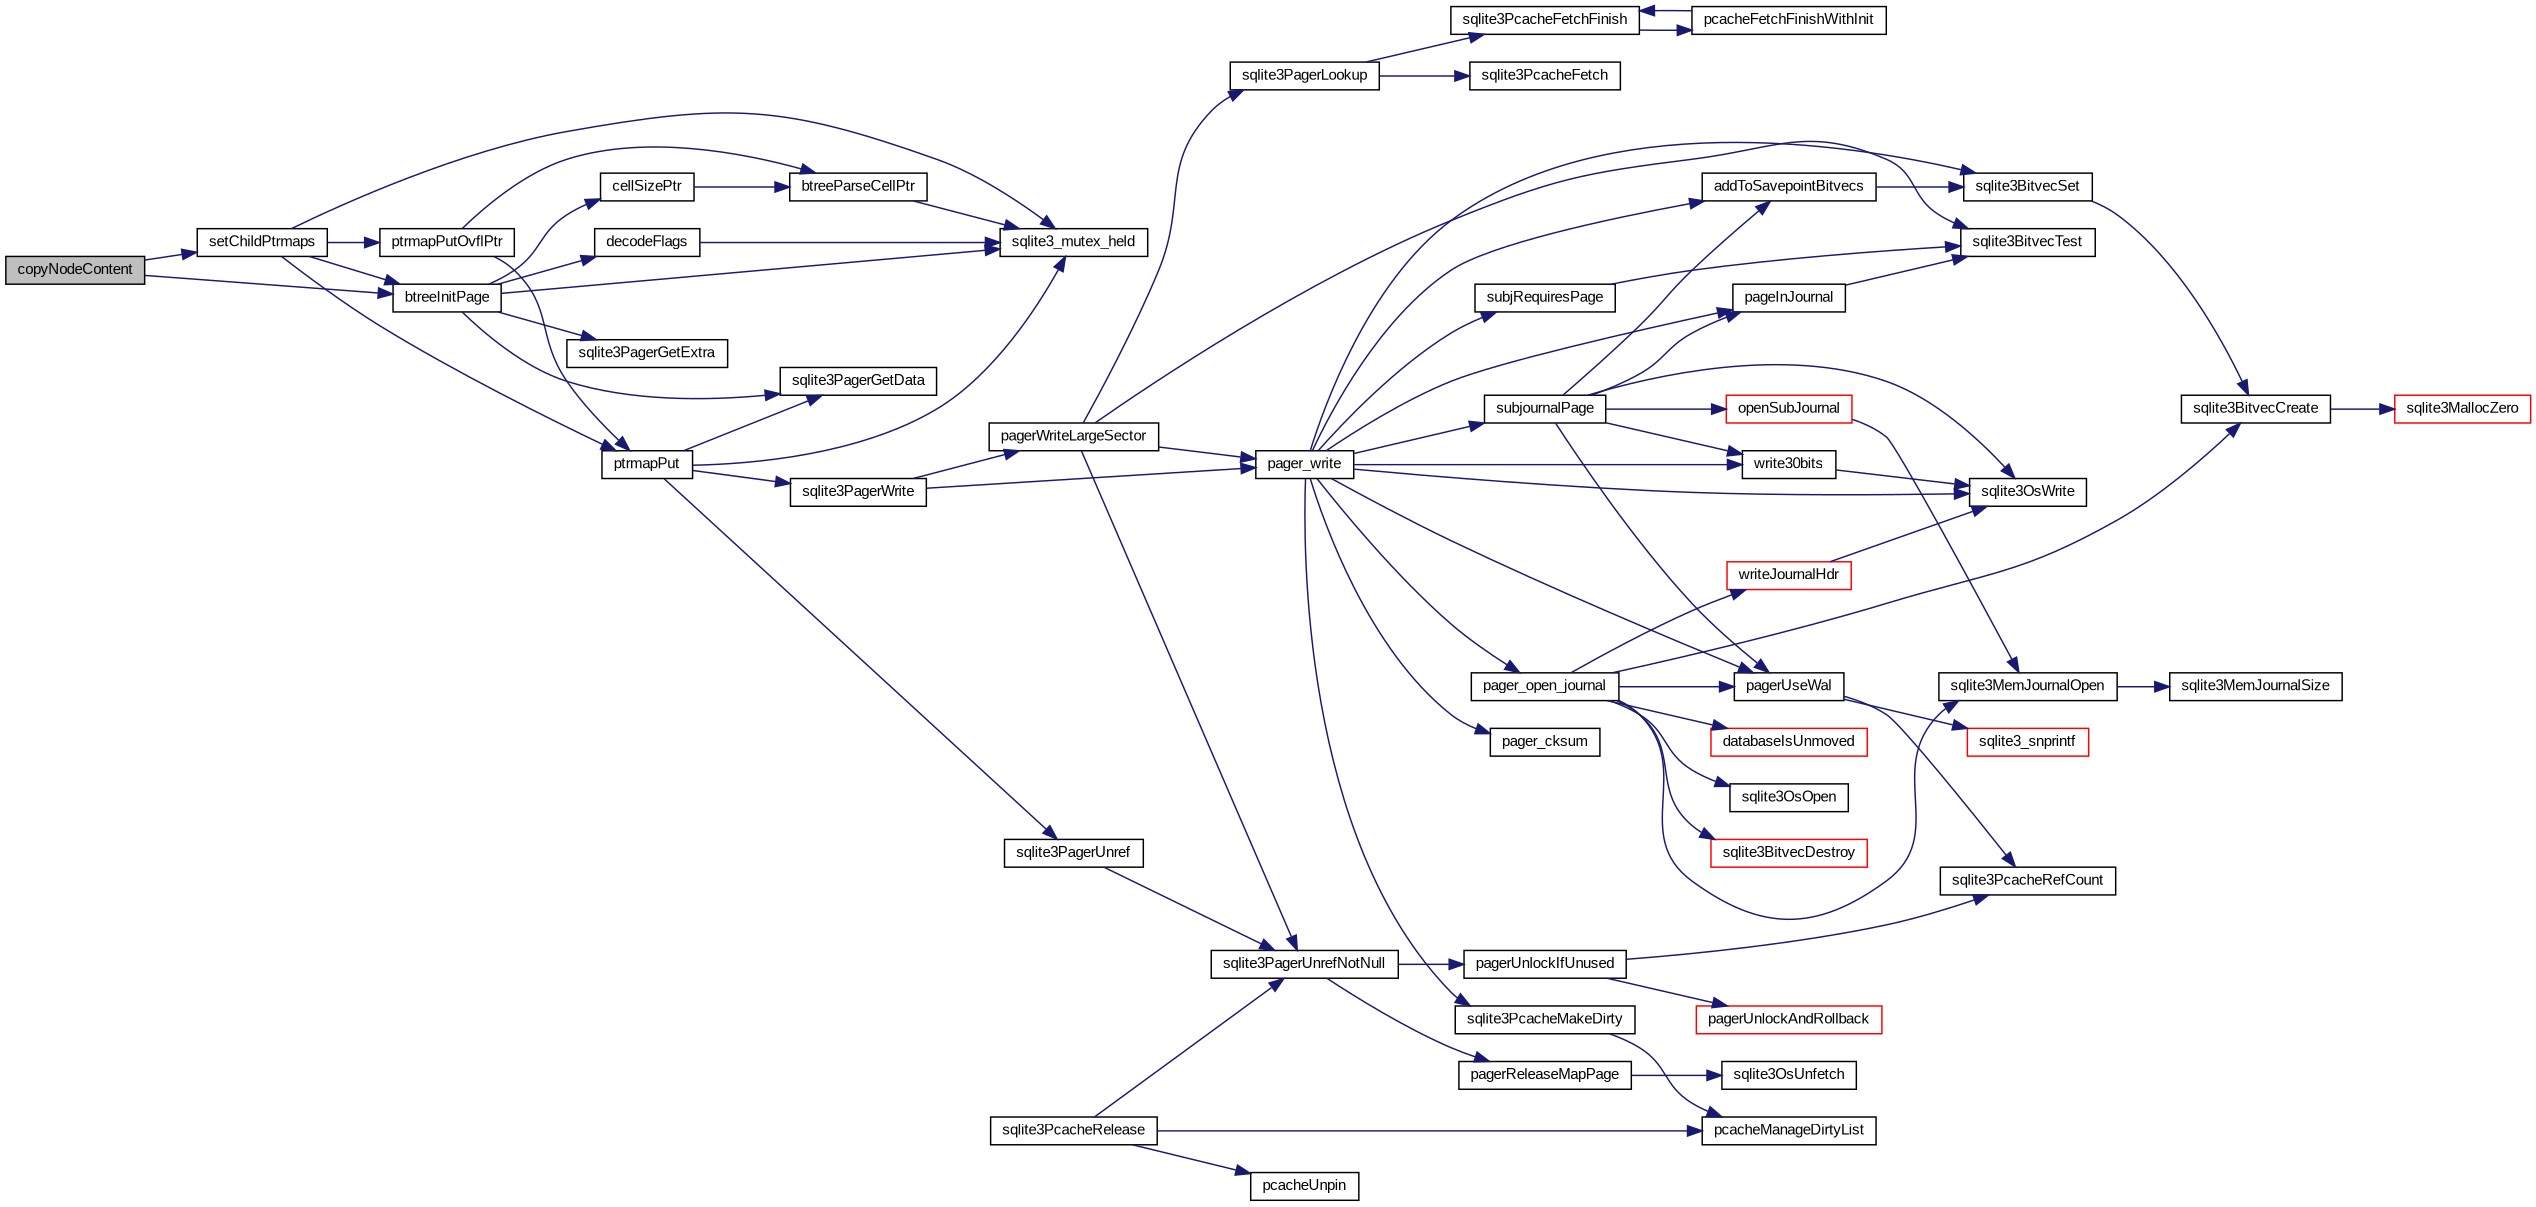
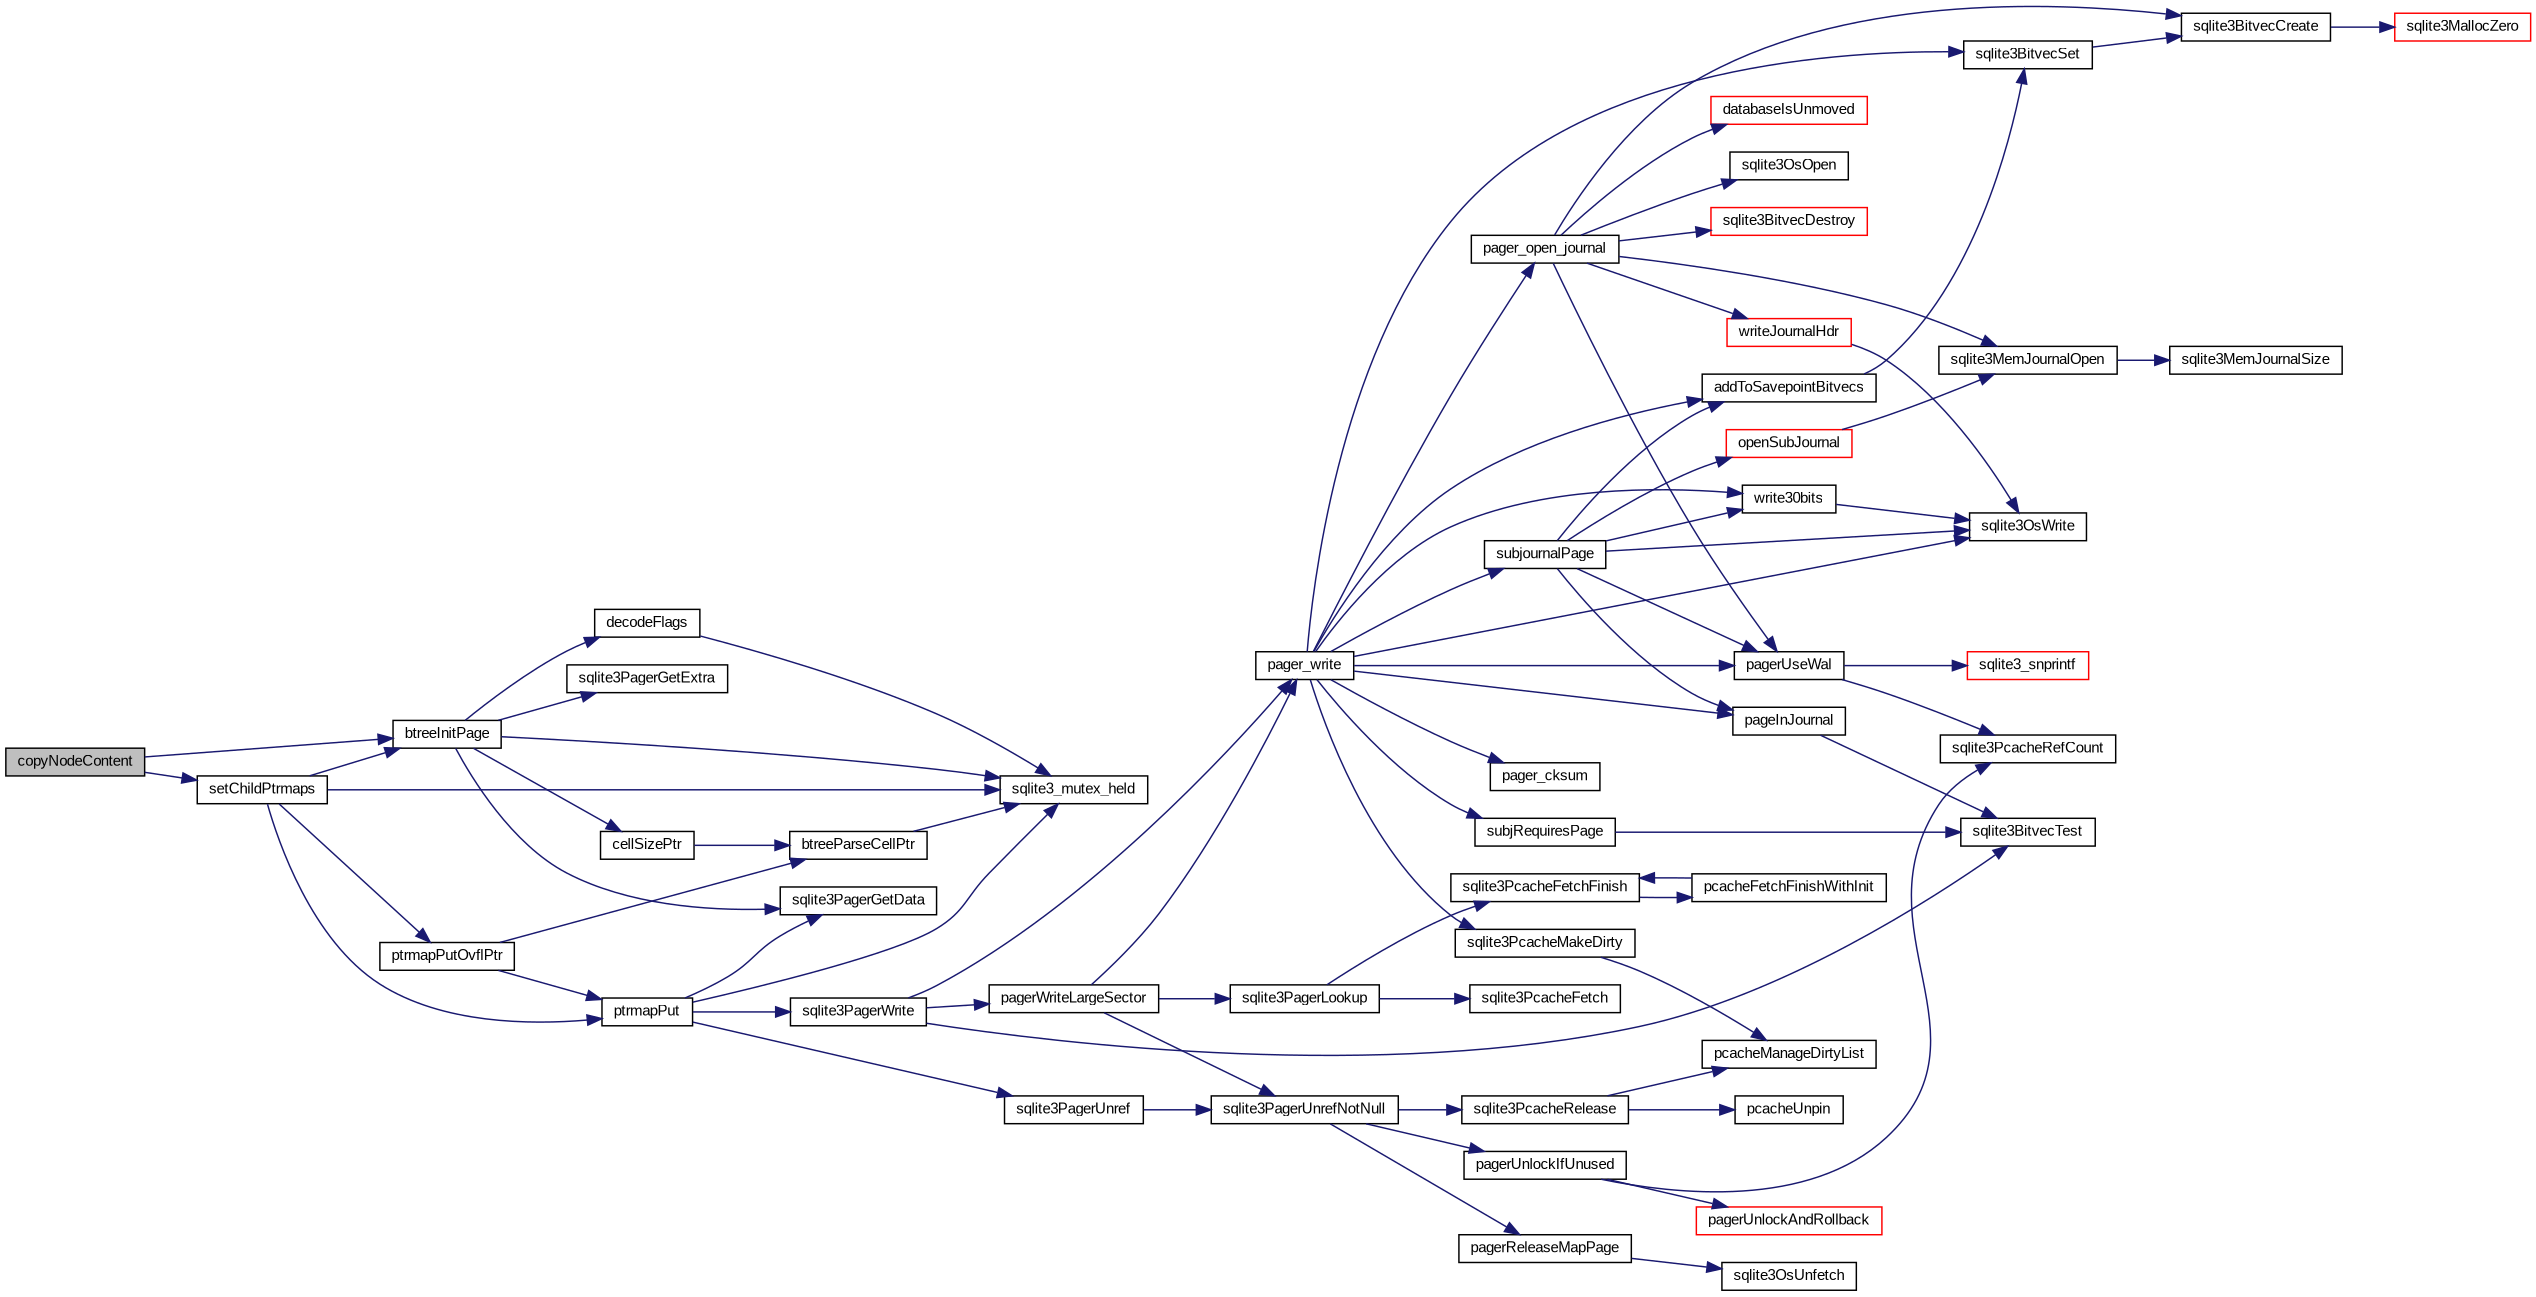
(1513, 197) -> (1482, 1048)
(1183, 1052) -> (1423, 1110)
